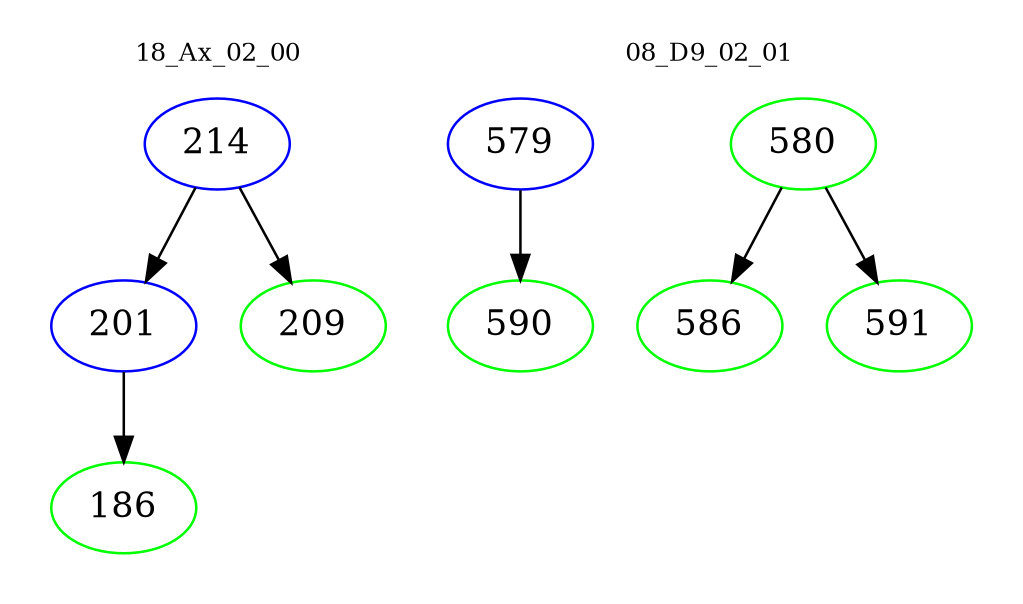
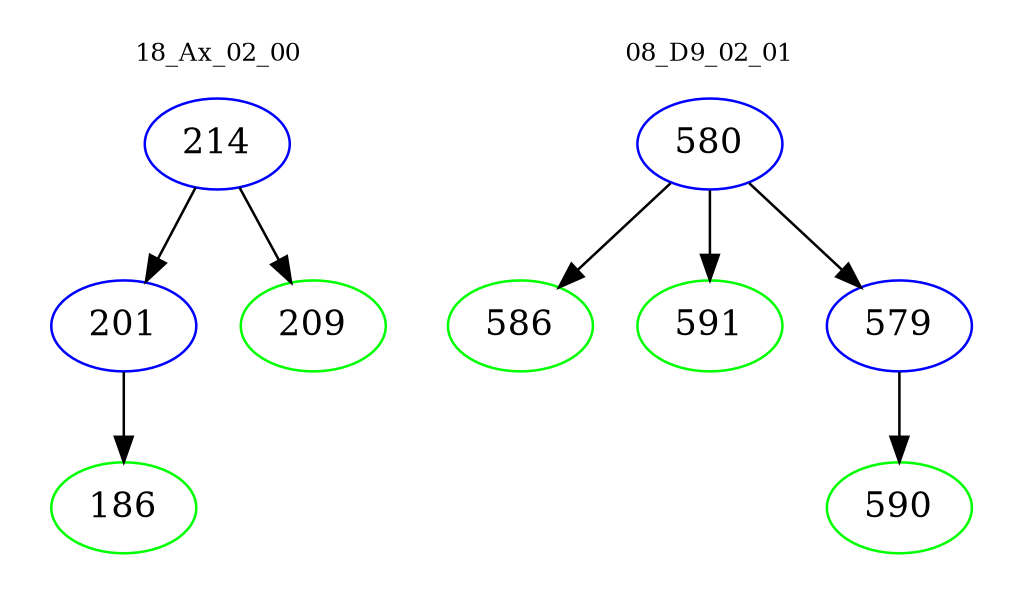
(803, 144) -> (710, 144)
none -> (796, 227)
